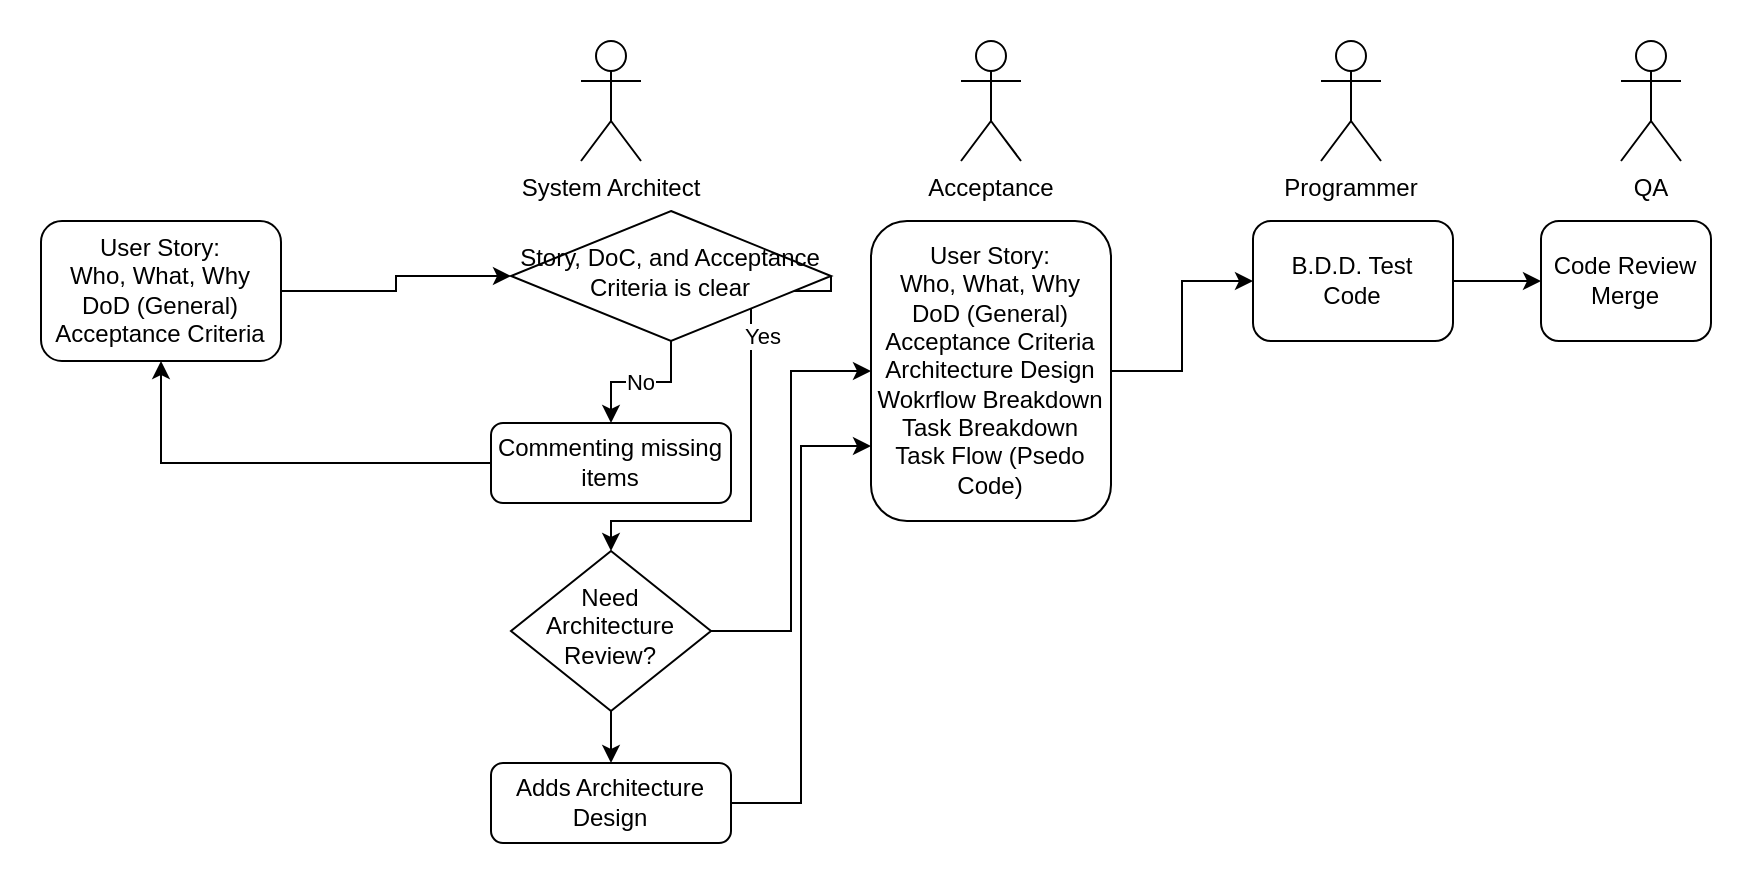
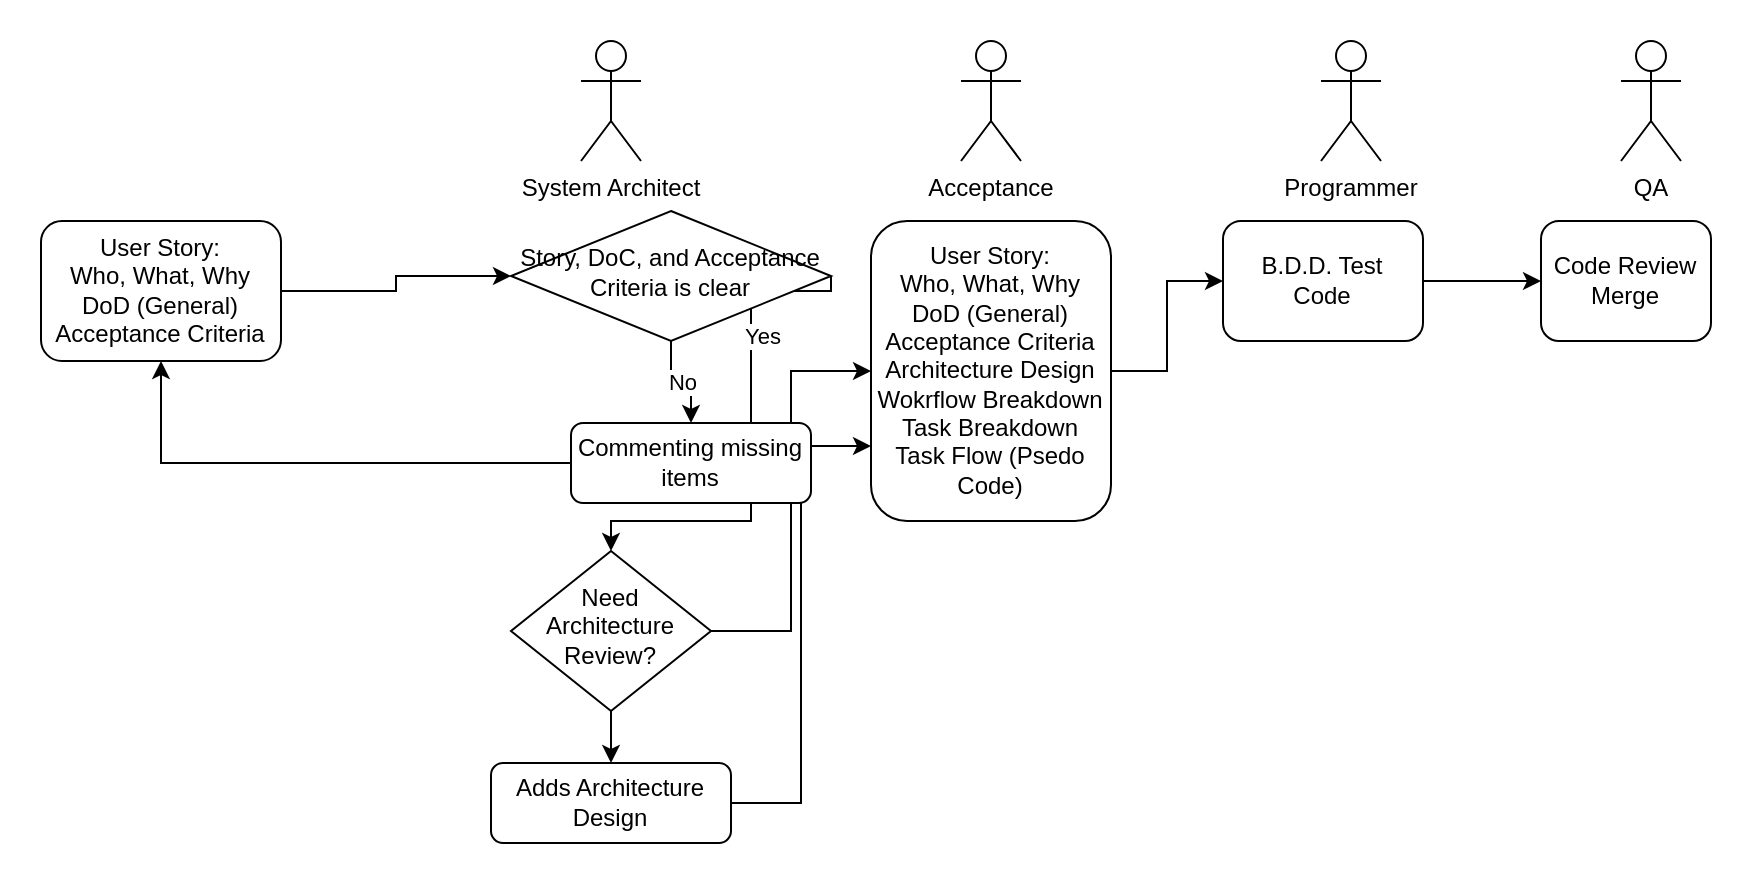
(1353, 281) -> (1323, 281)
(611, 463) -> (691, 463)
